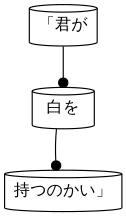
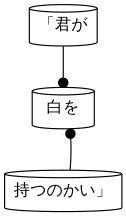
(56, 145) -> (71, 154)
